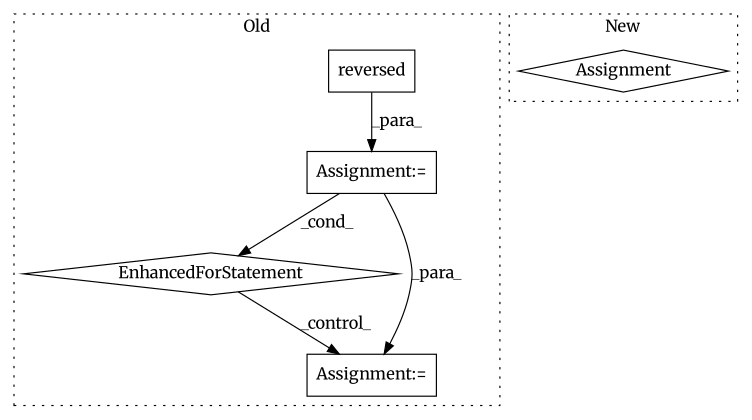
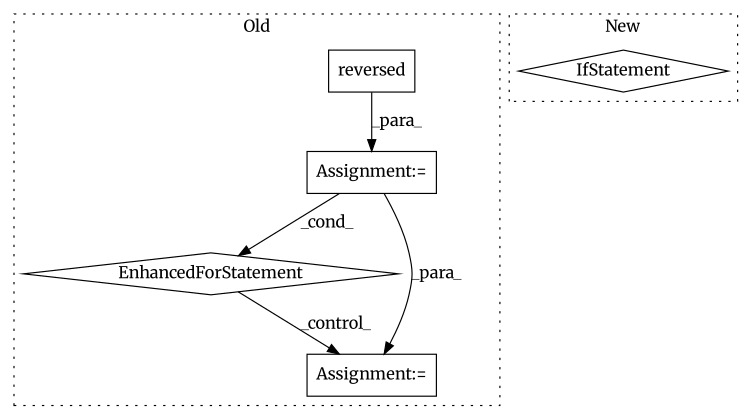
(623, 71) -> (623, 71)
